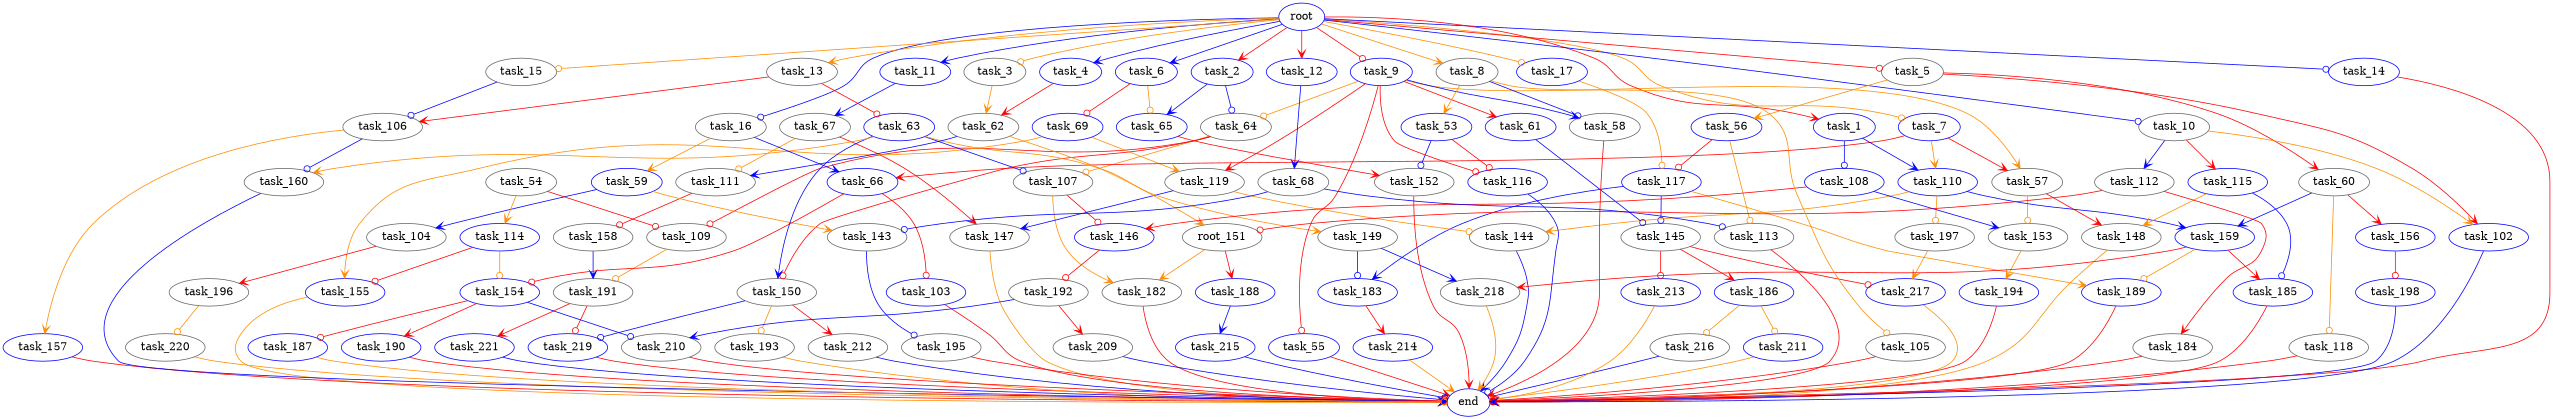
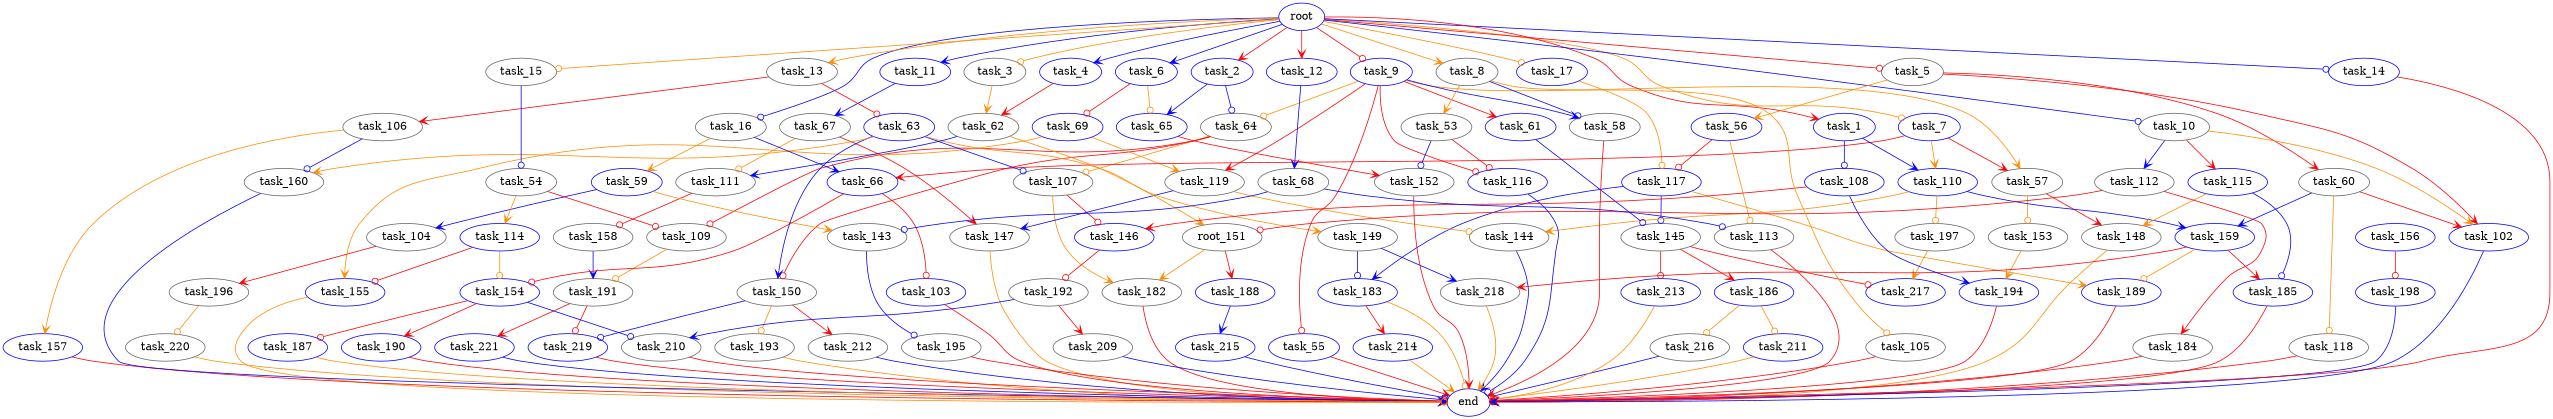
(456, 98) -> (521, 124)
(1436, 127) -> (1436, 127)
(1918, 204) -> (1899, 258)
(2362, 207) -> (2407, 208)
(1762, 393) -> (1437, 331)
